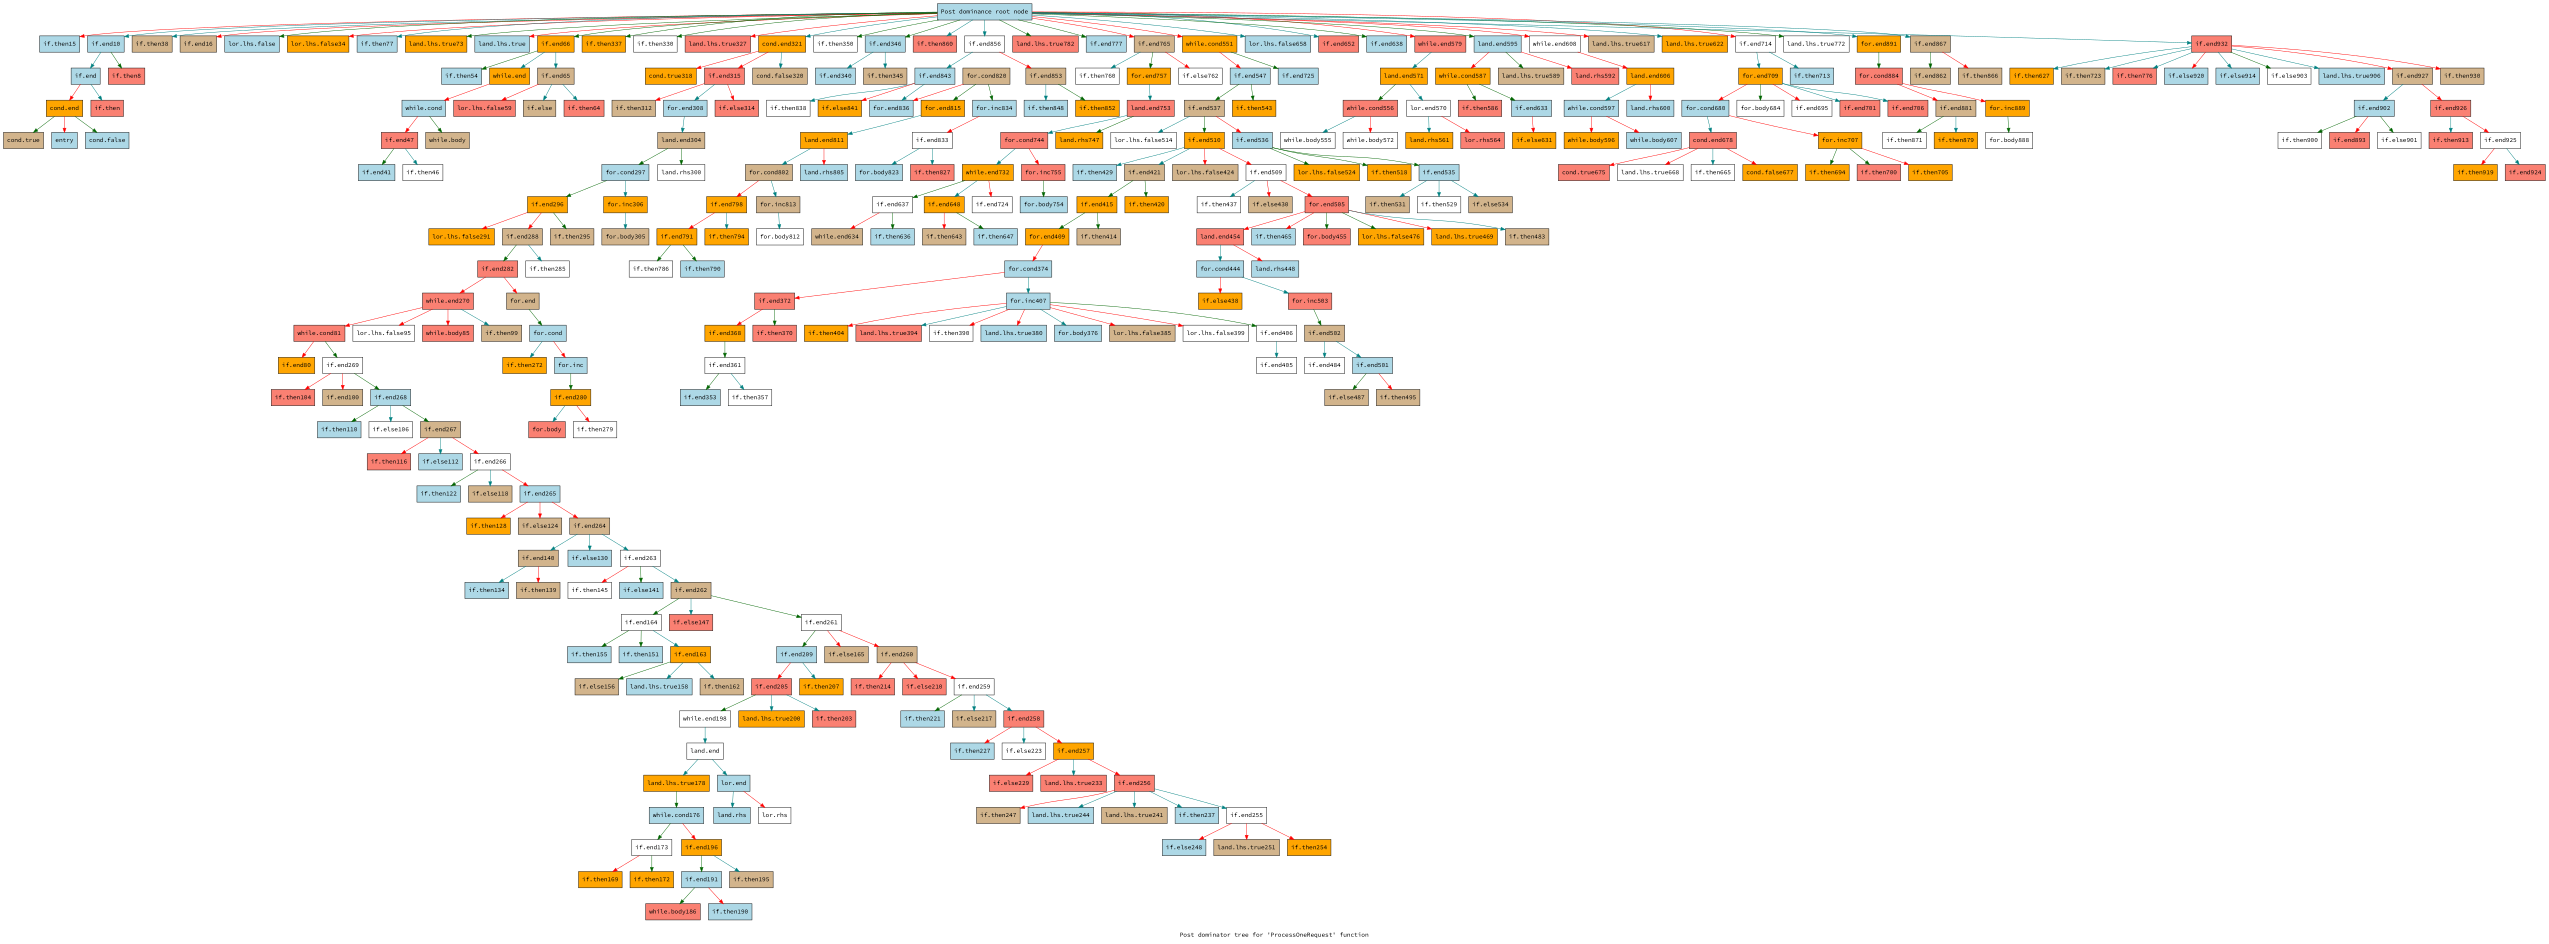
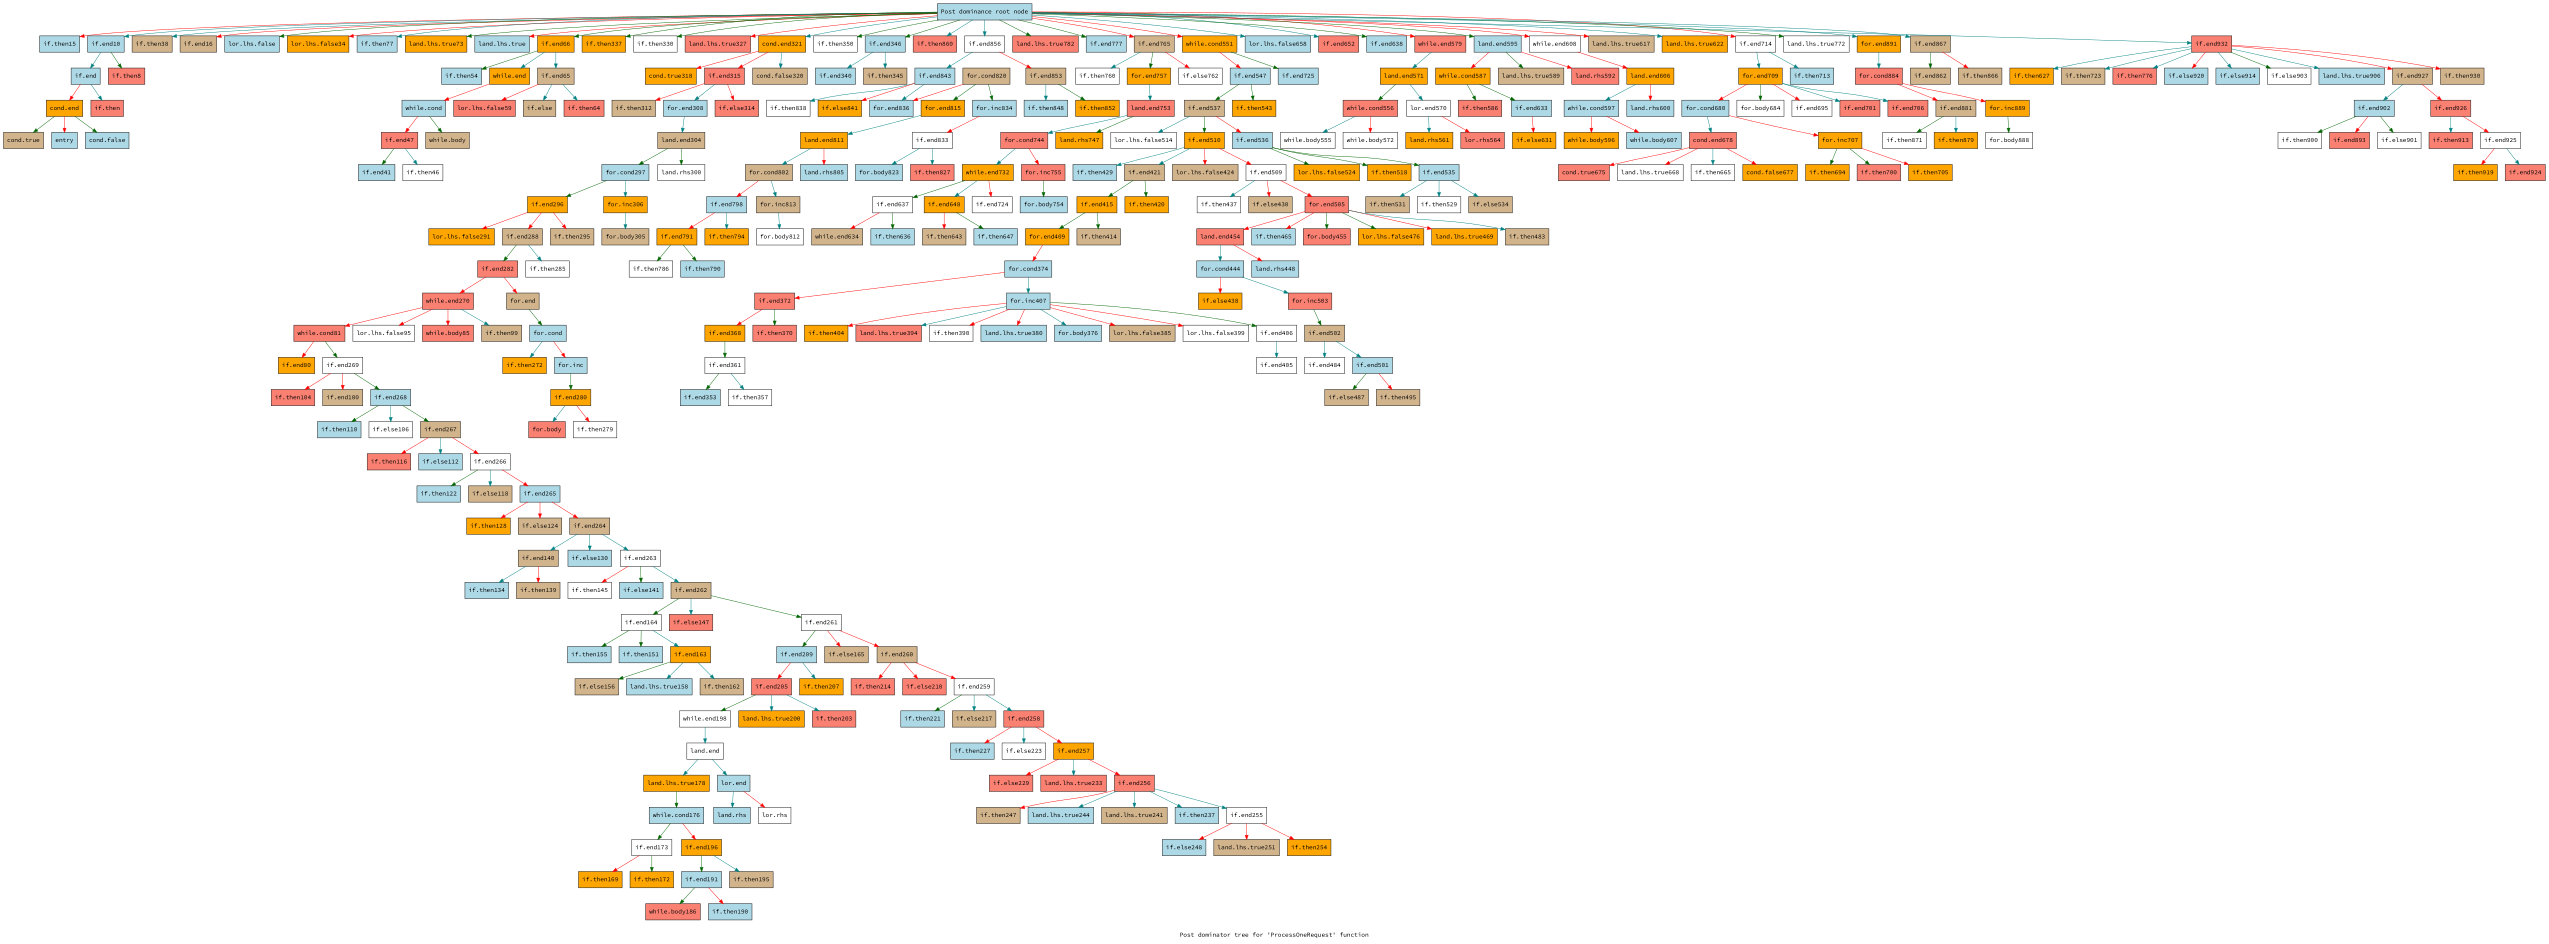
(1879, 58) -> (1879, 58)
(727, 205) -> (727, 205)
(558, 219) -> (558, 219)
